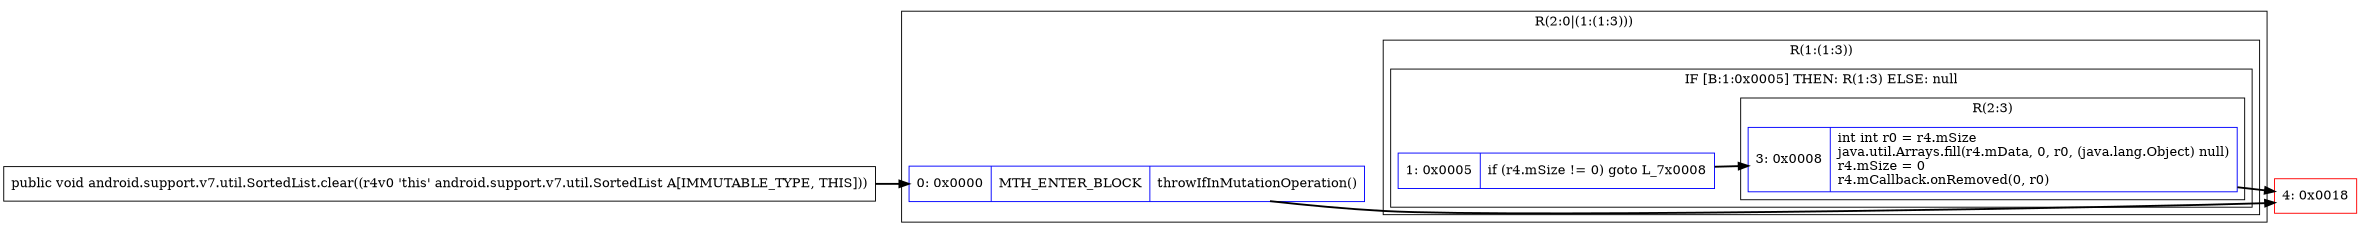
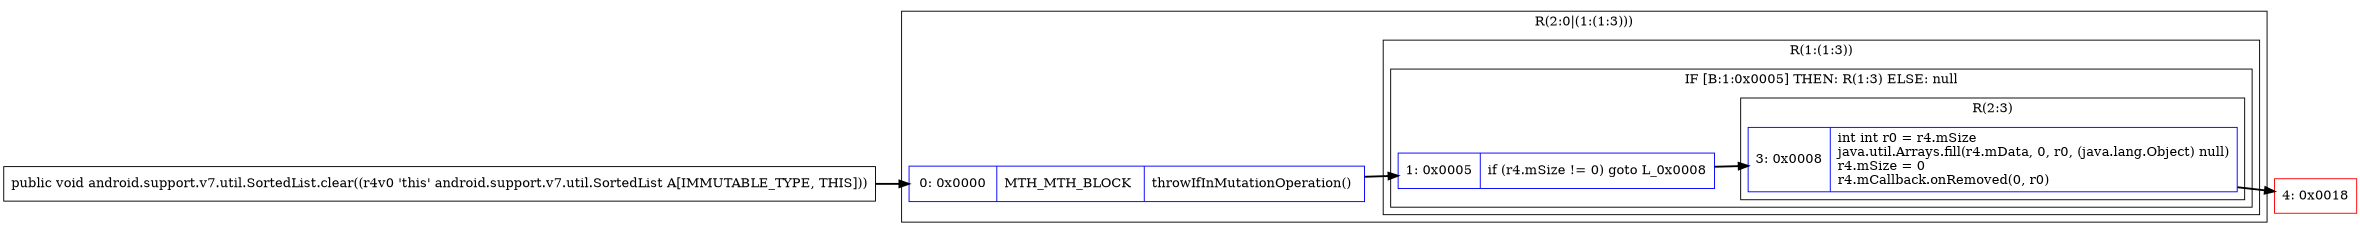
(1597, 170) -> (1597, 170)
(1071, 183) -> (1068, 183)
(1767, 212) -> (1376, 176)
